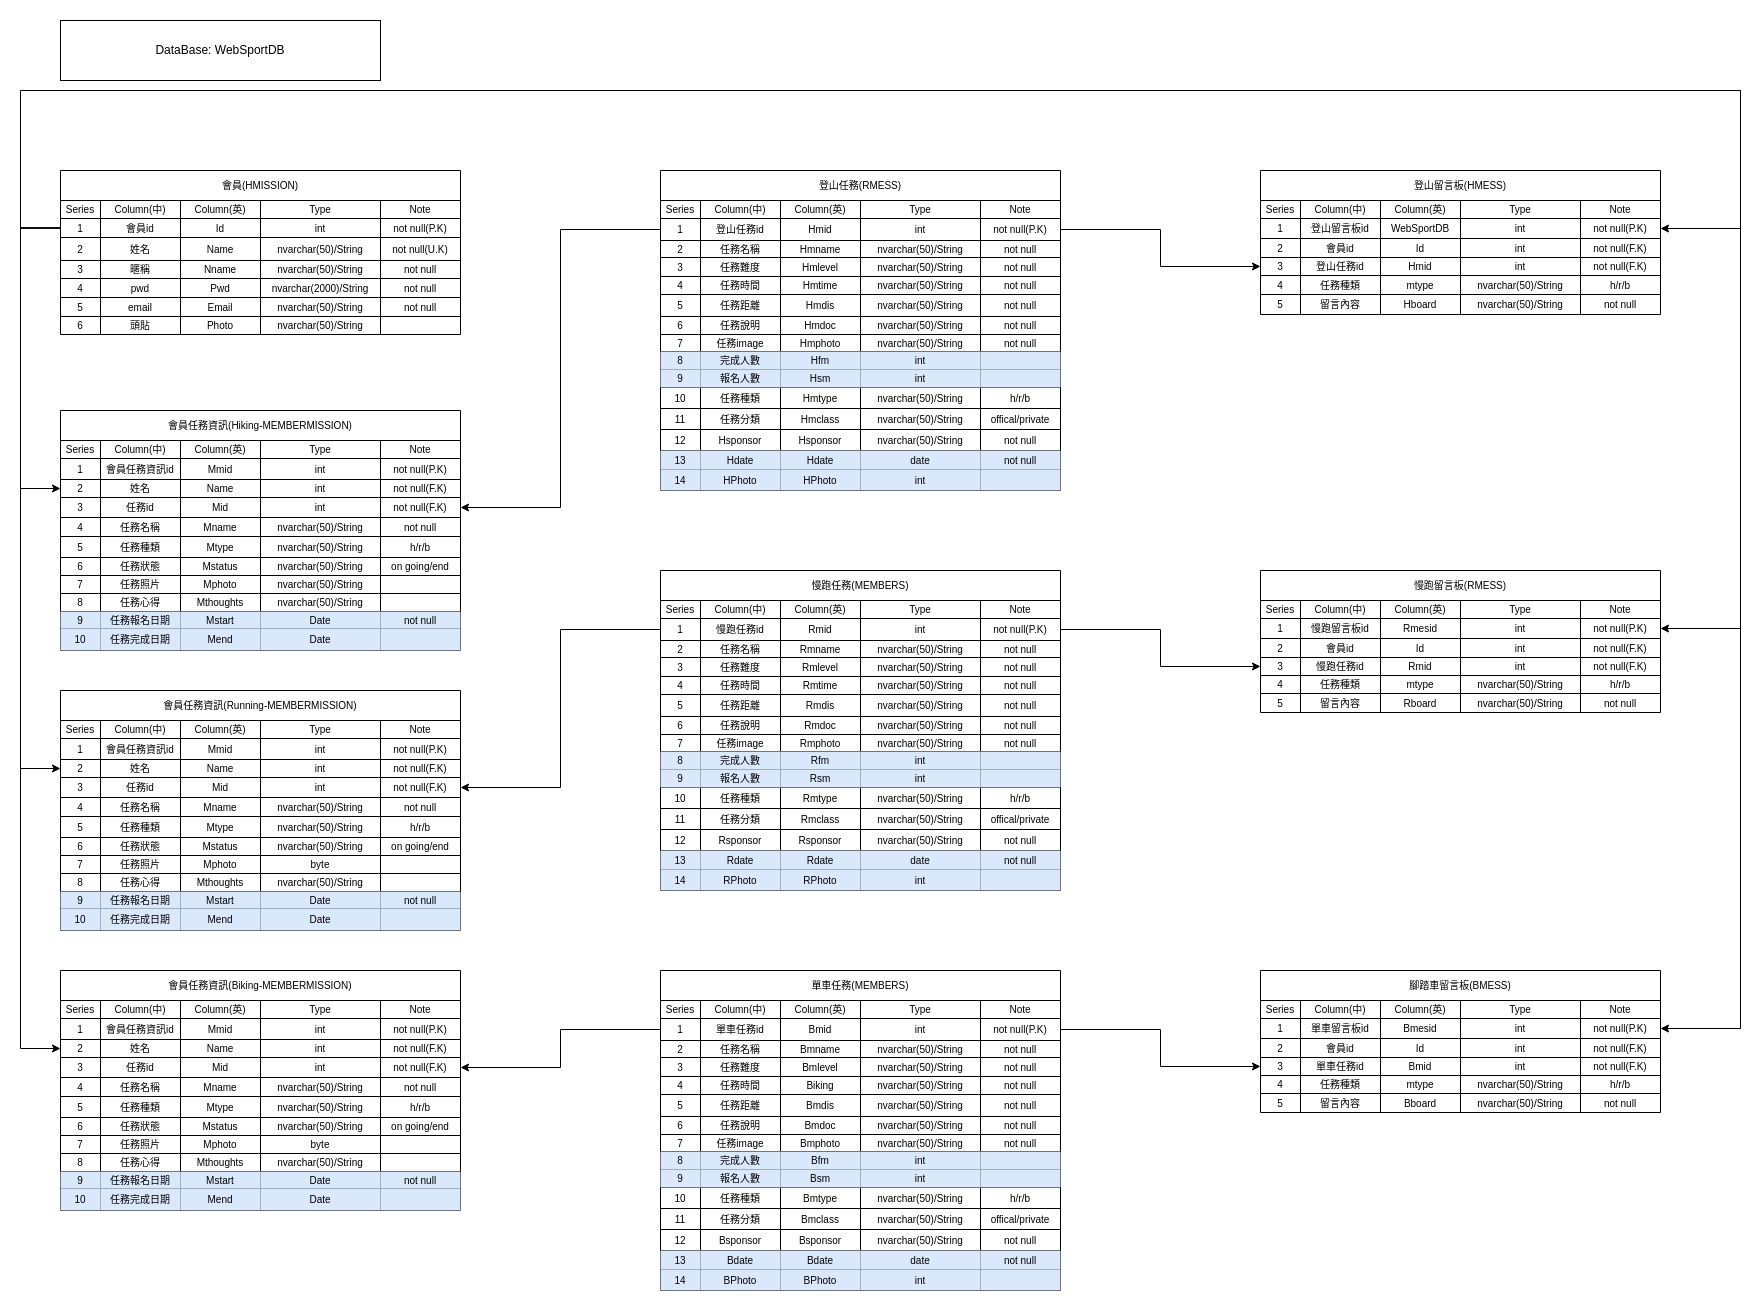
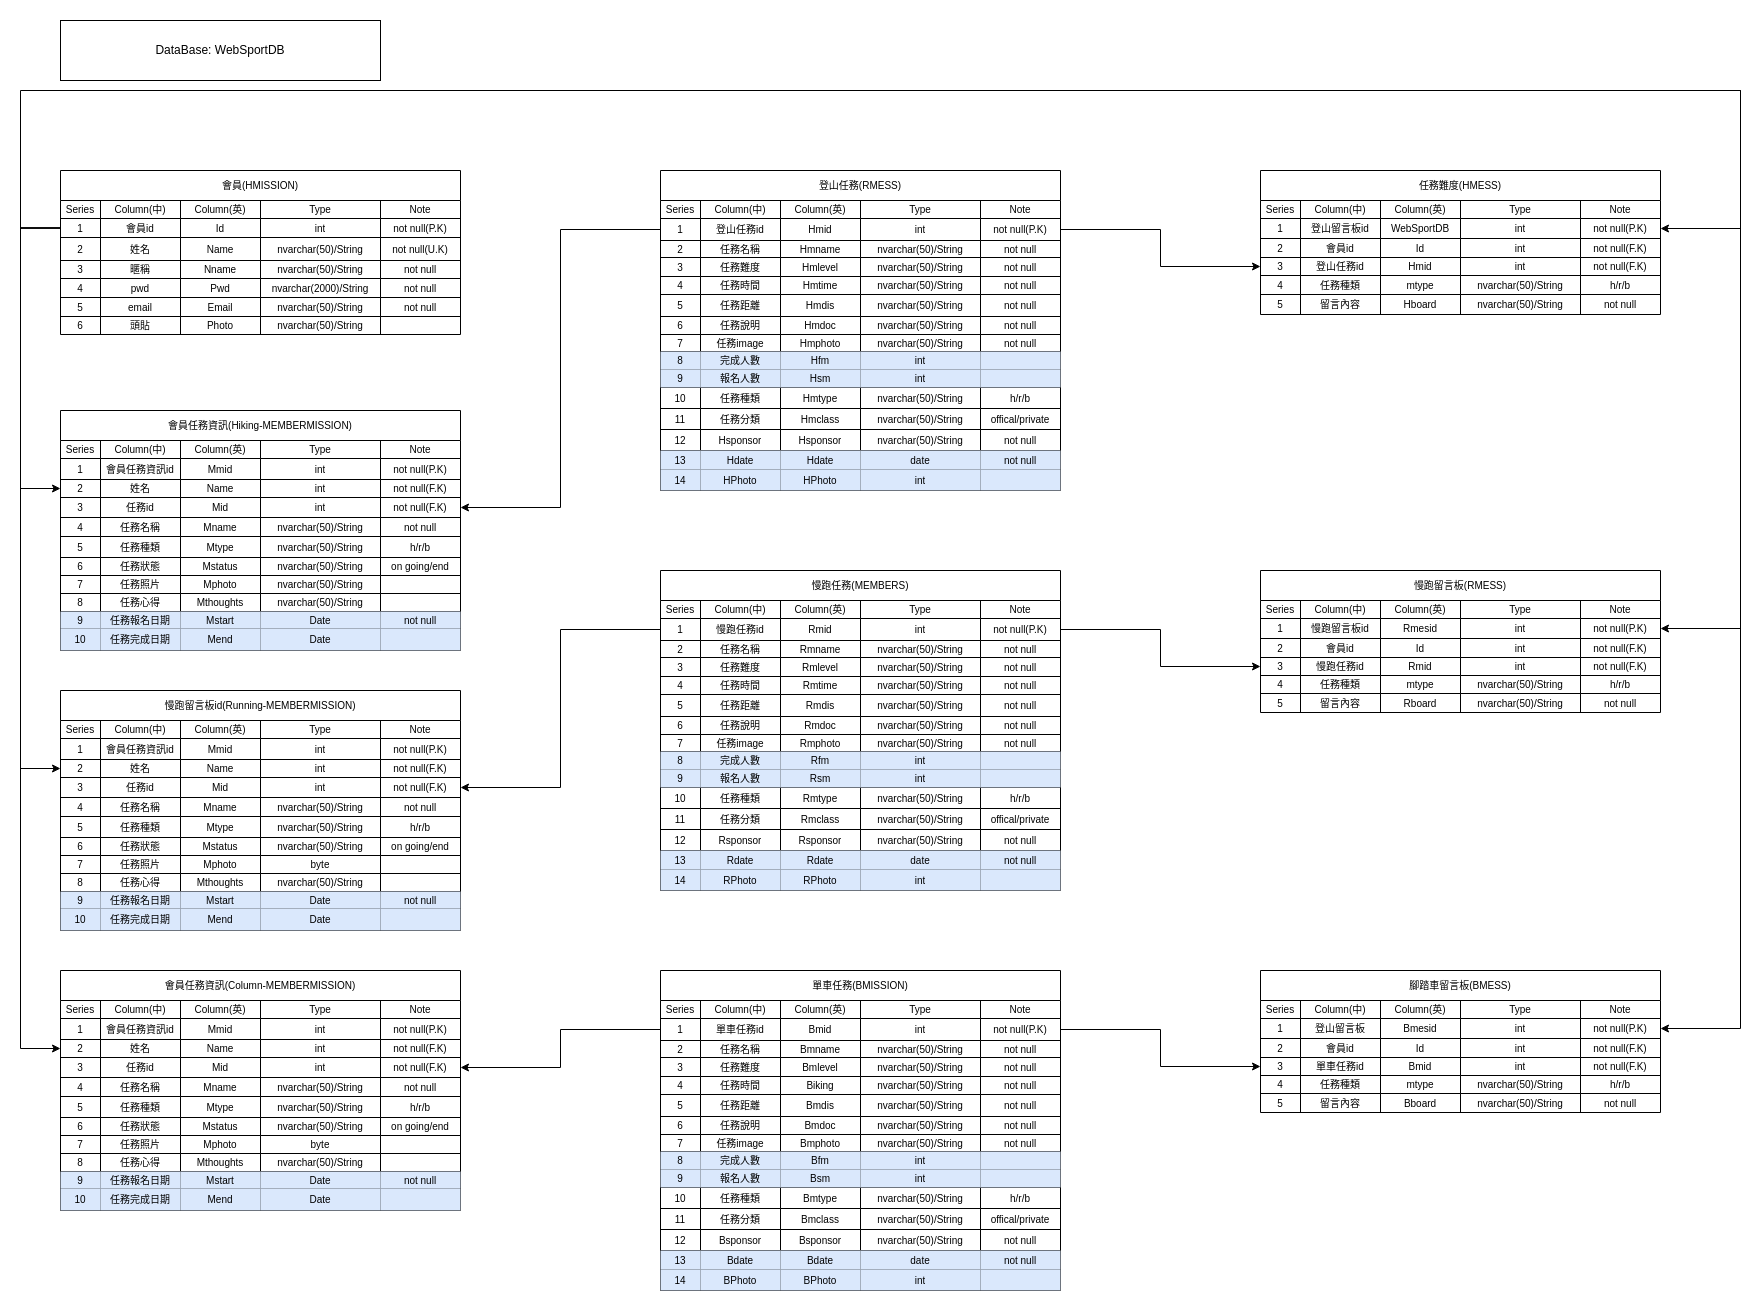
(1460, 186) -> (1460, 186)
(260, 706) -> (260, 706)
(260, 986) -> (260, 986)
(860, 986) -> (860, 986)
(1341, 1029) -> (1341, 1029)
